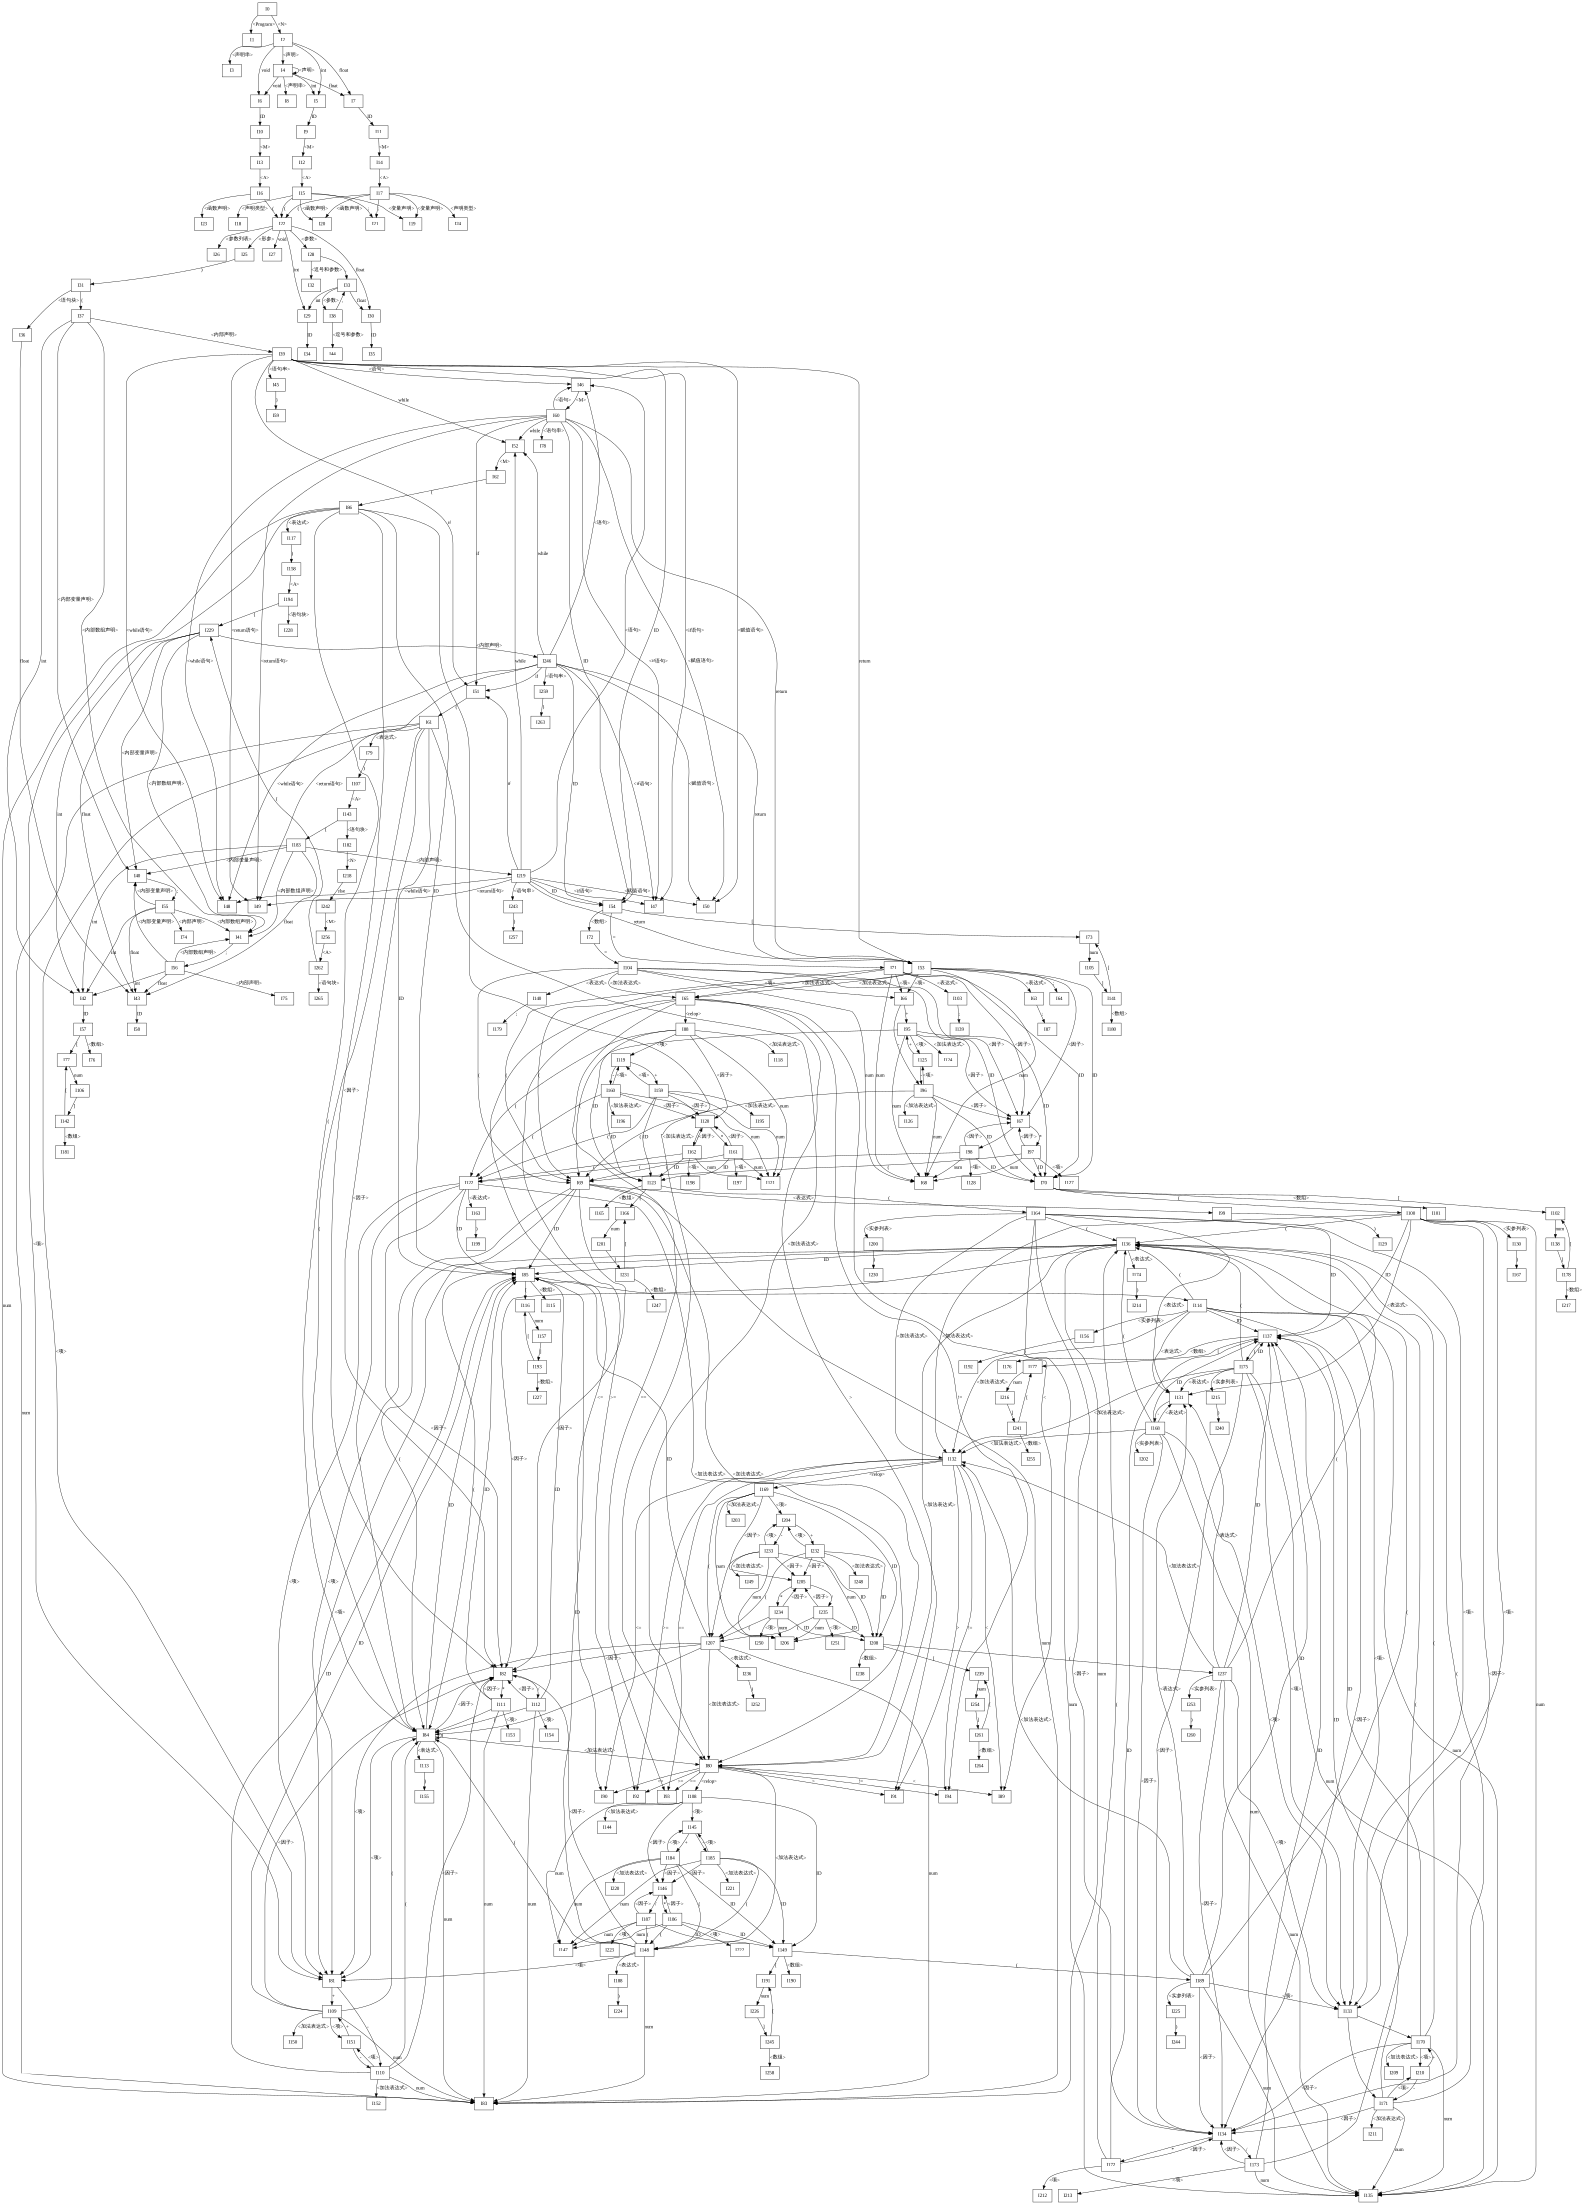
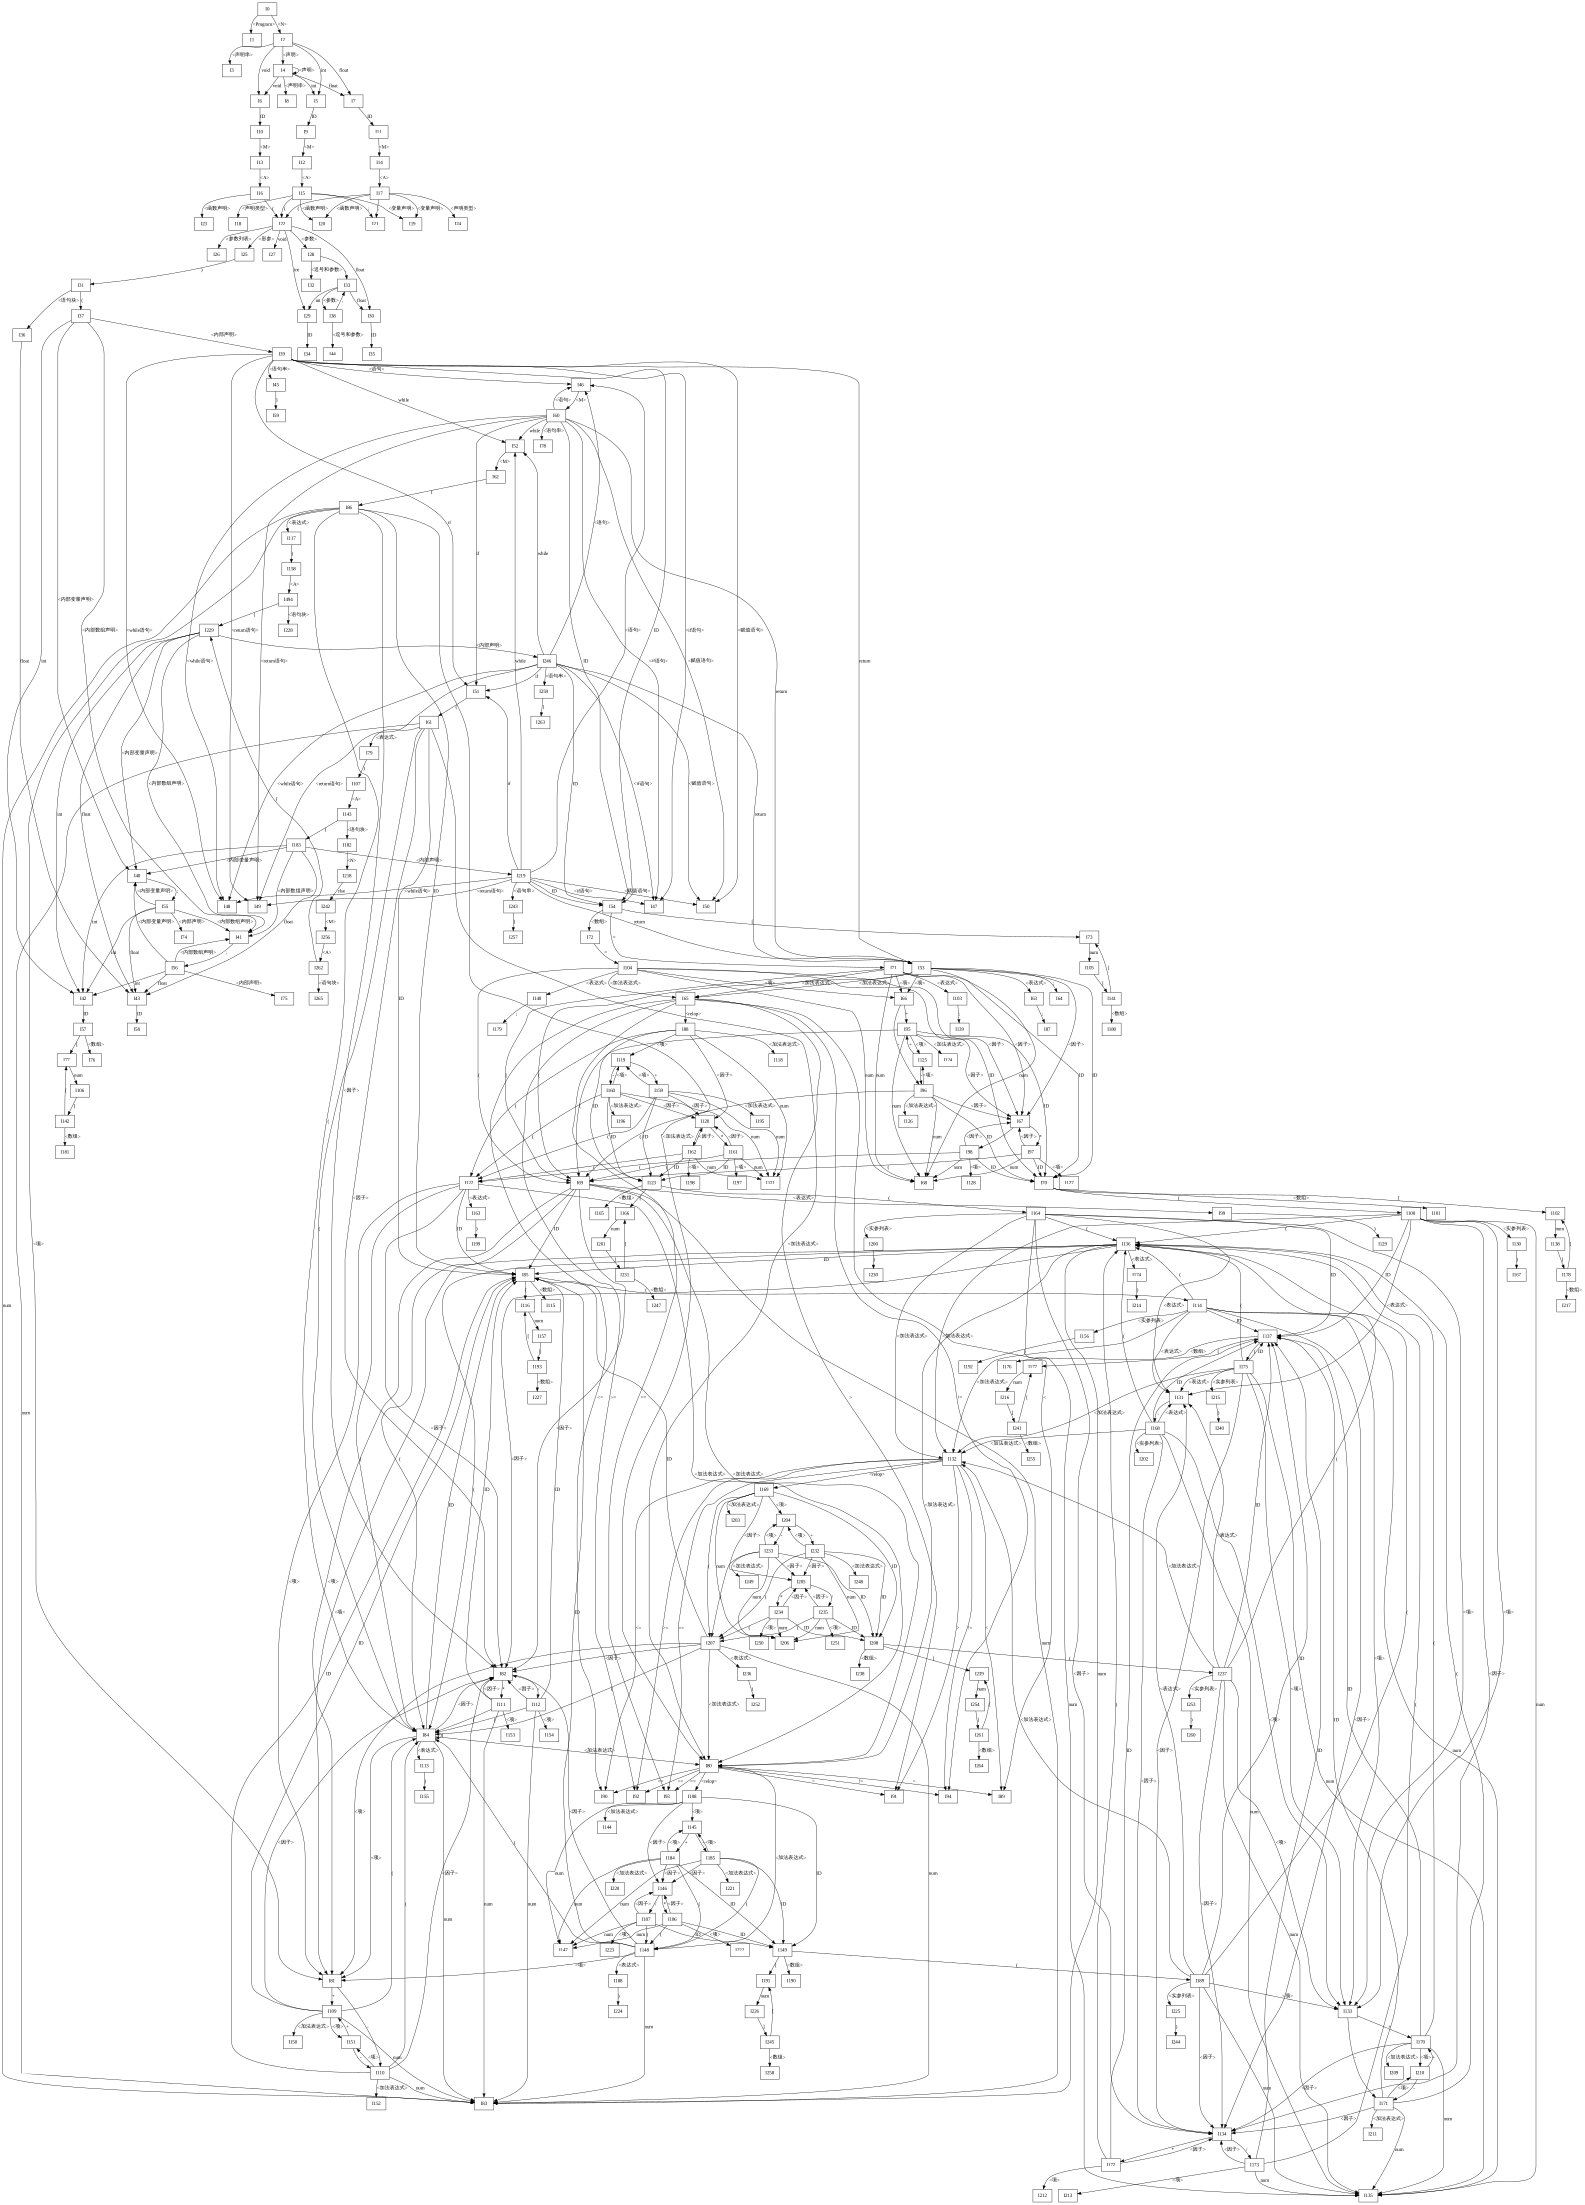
(288, 600) -> (288, 600)
(49, 1278) -> none
